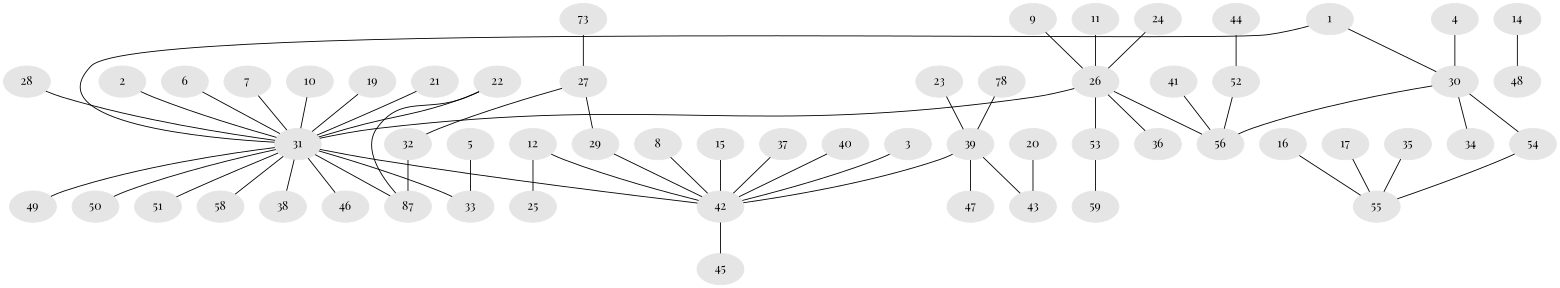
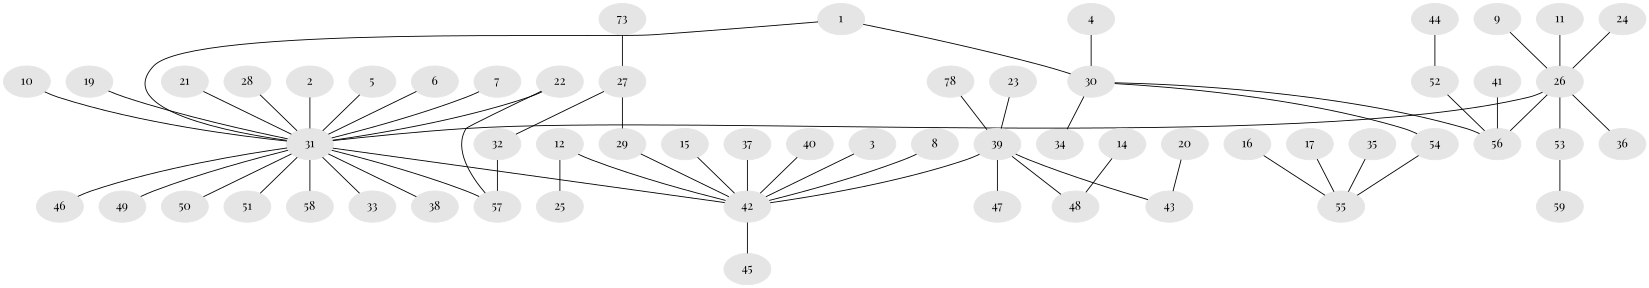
none -> (1036, 175)
(470, 179) -> (341, 113)
(408, 207) -> (497, 207)
